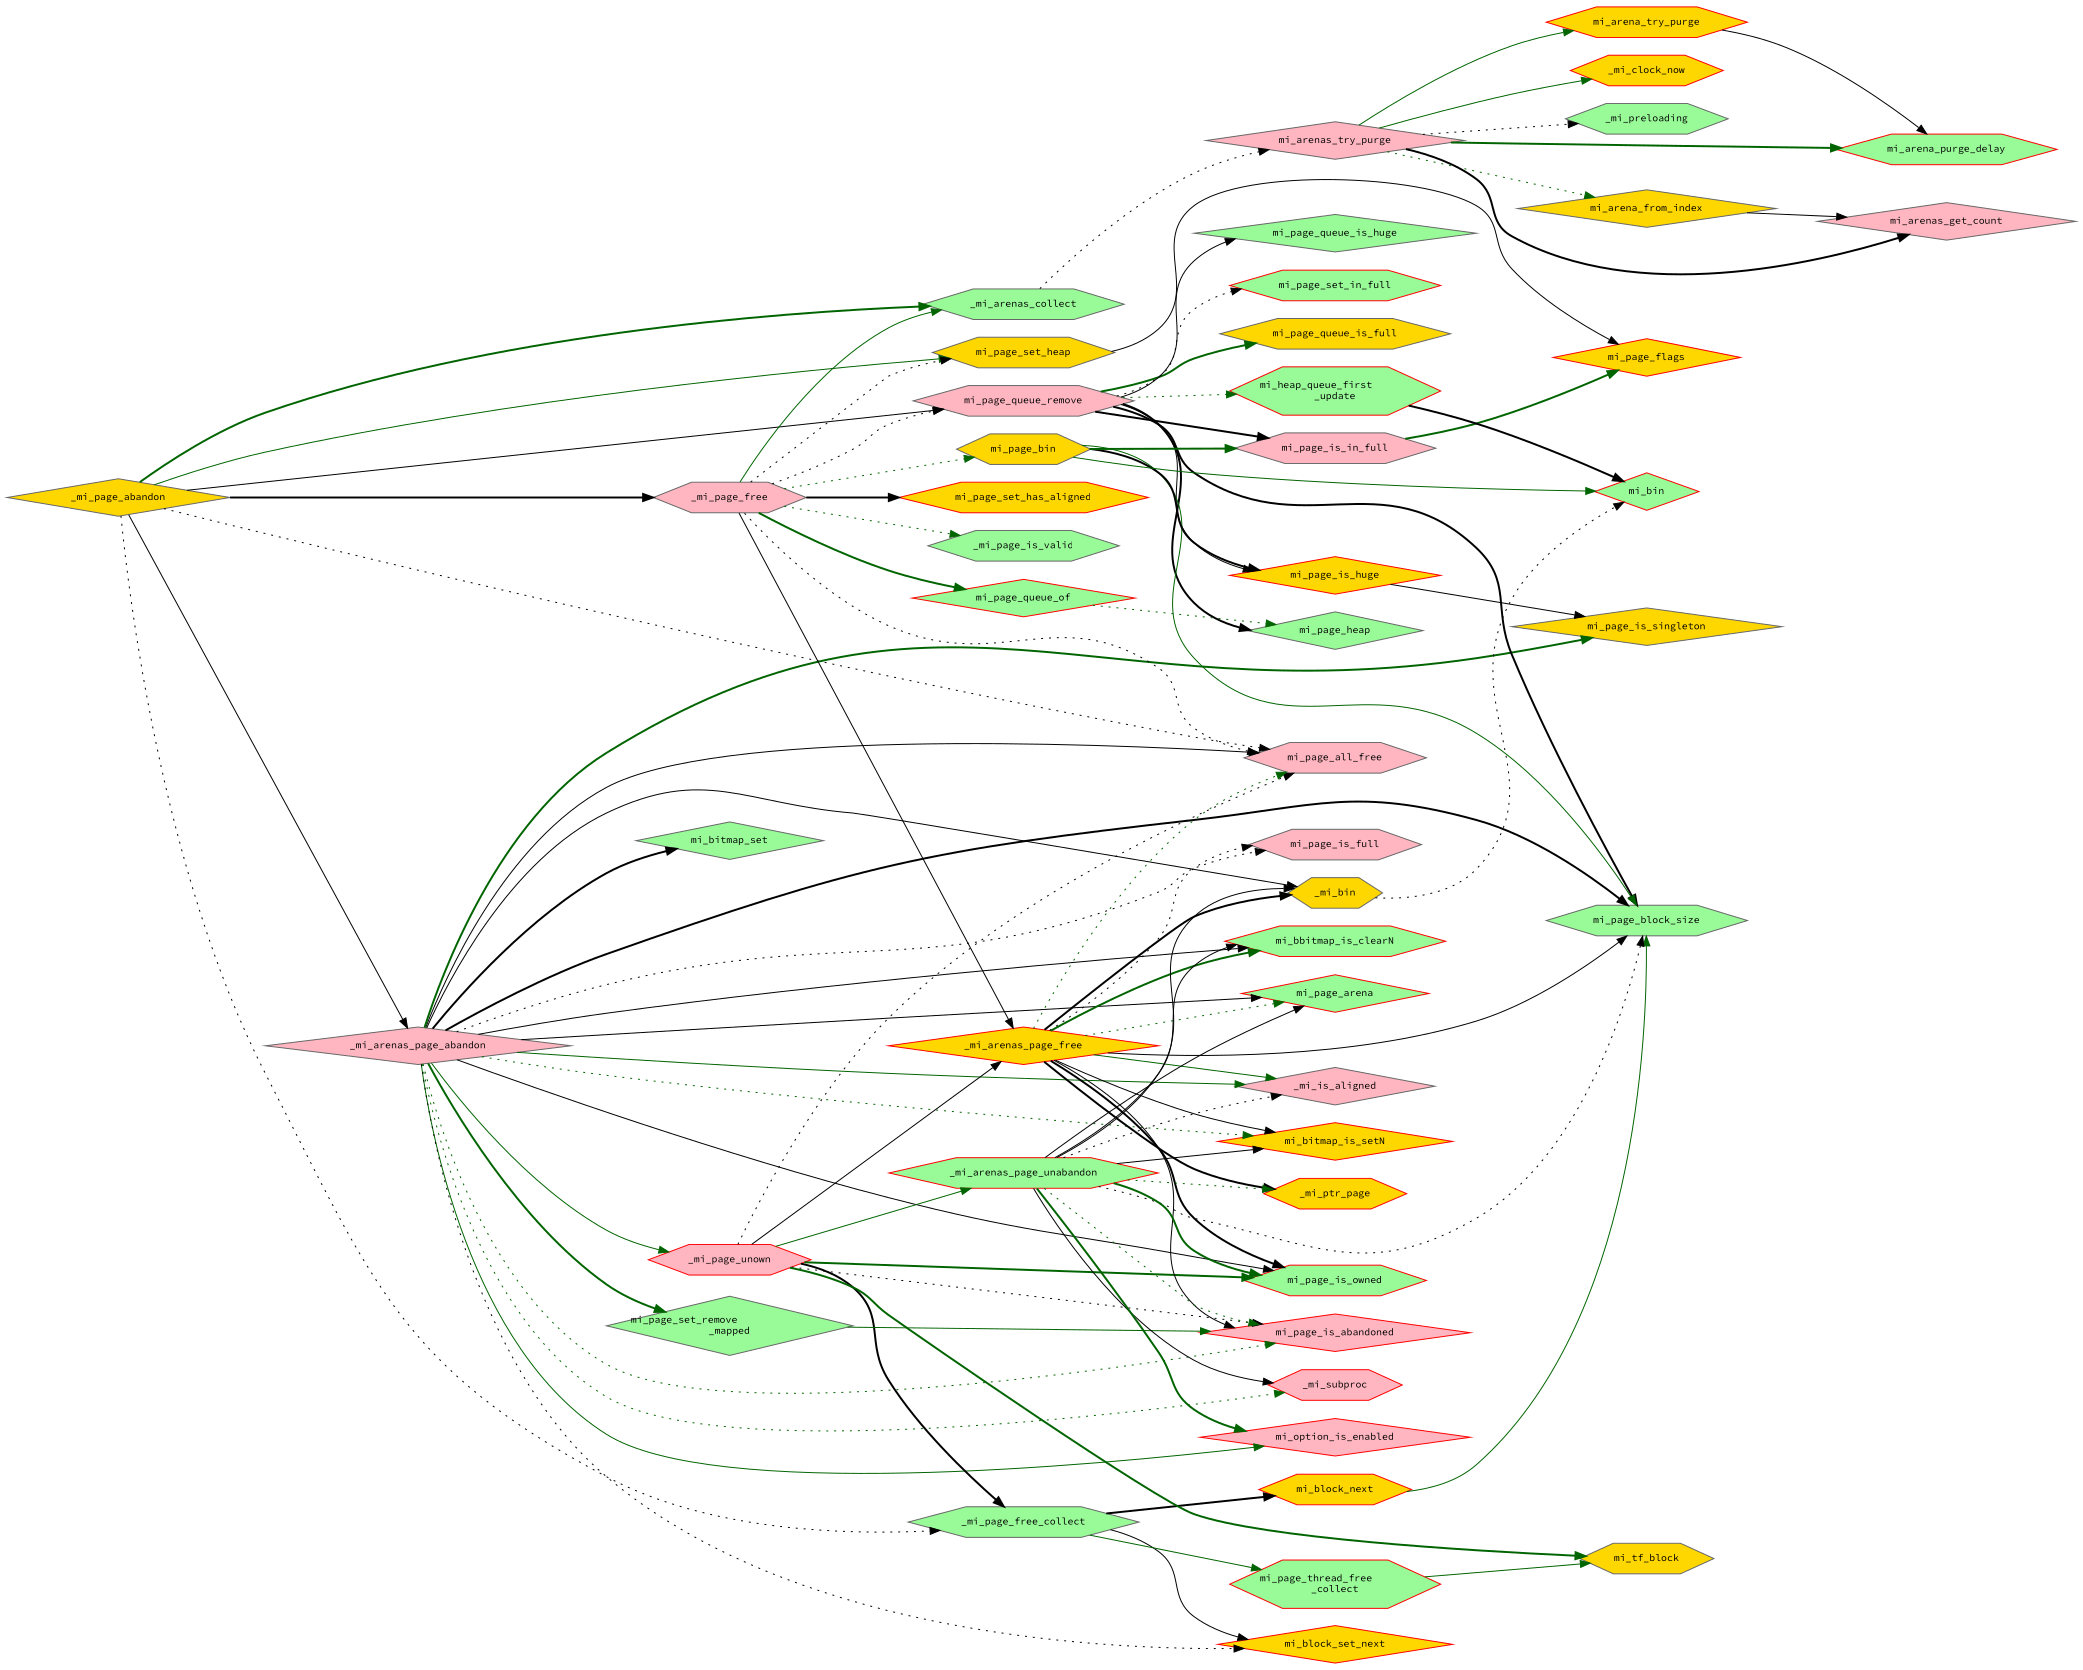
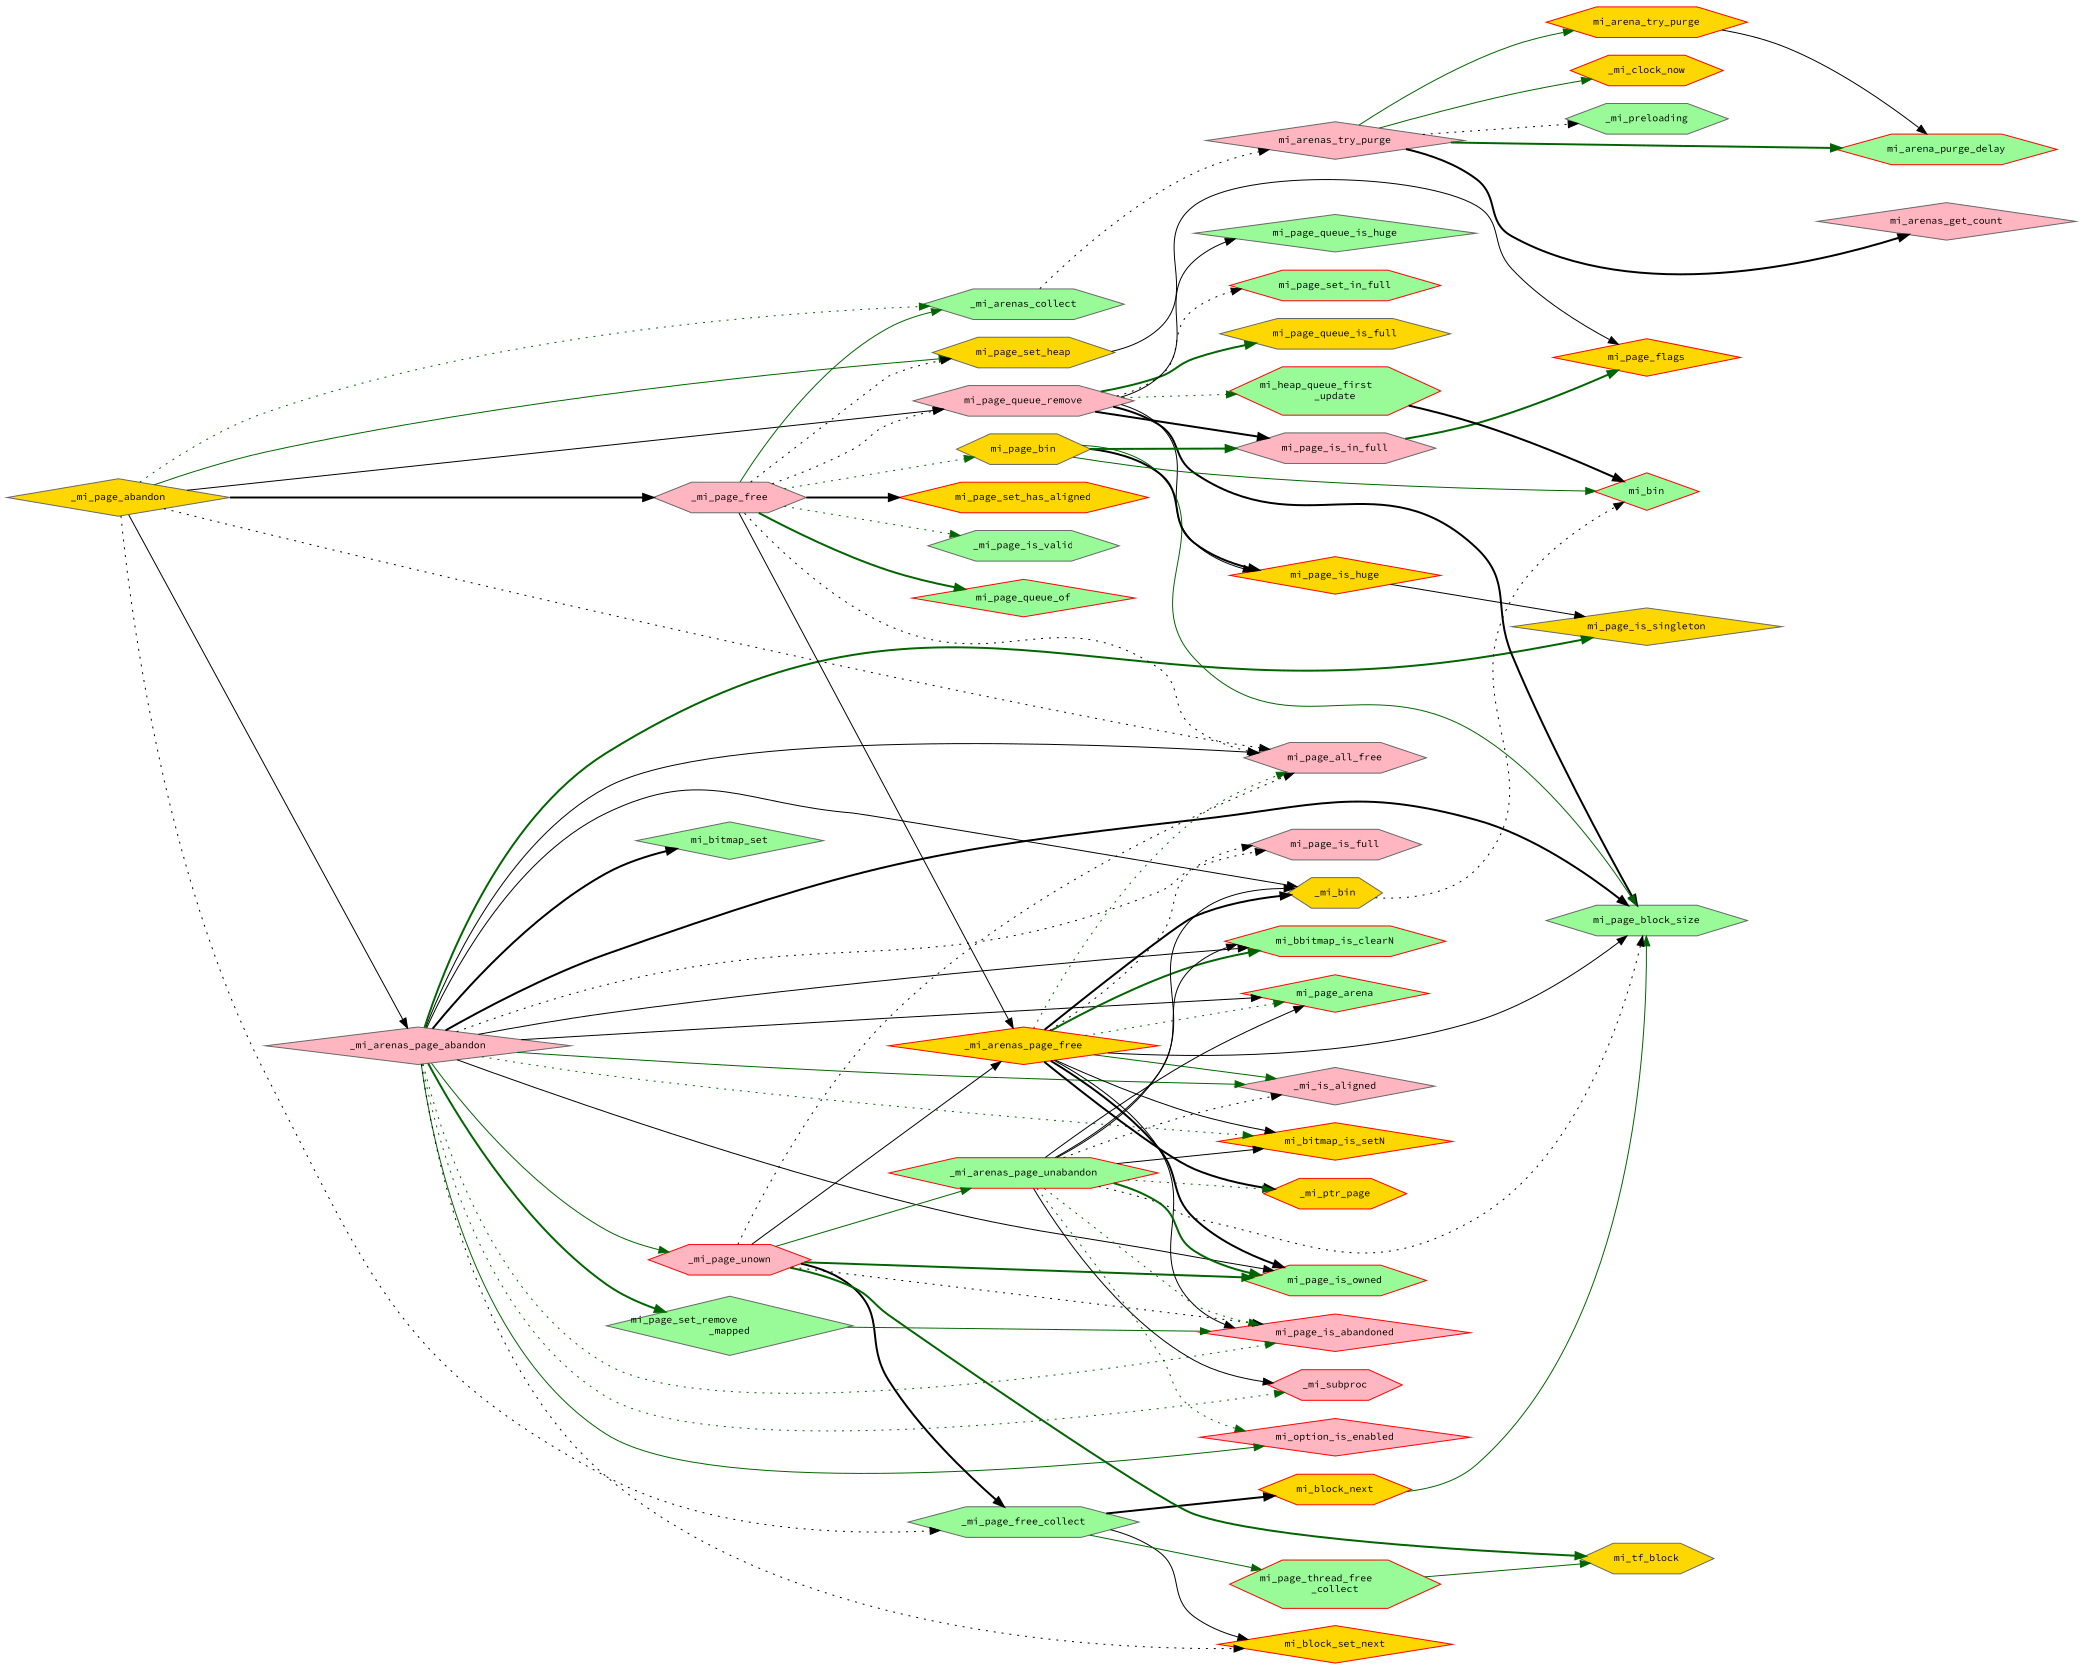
(1647, 209) -> none
(518, 349) -> (518, 349)
(1335, 631) -> none
(1151, 1341) -> (1151, 1341)
